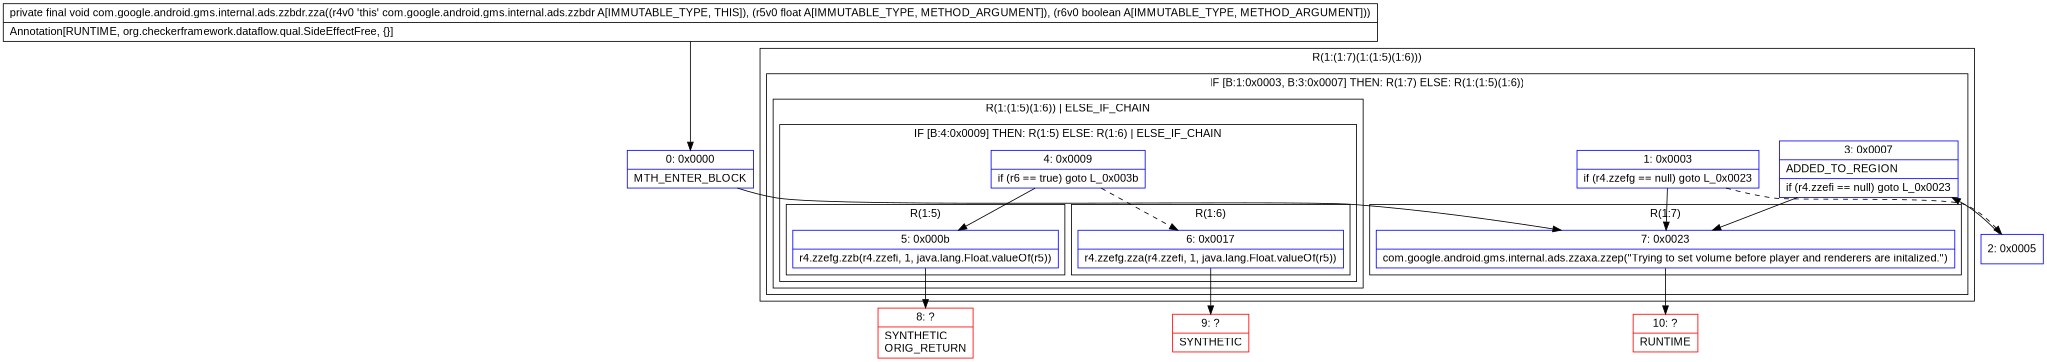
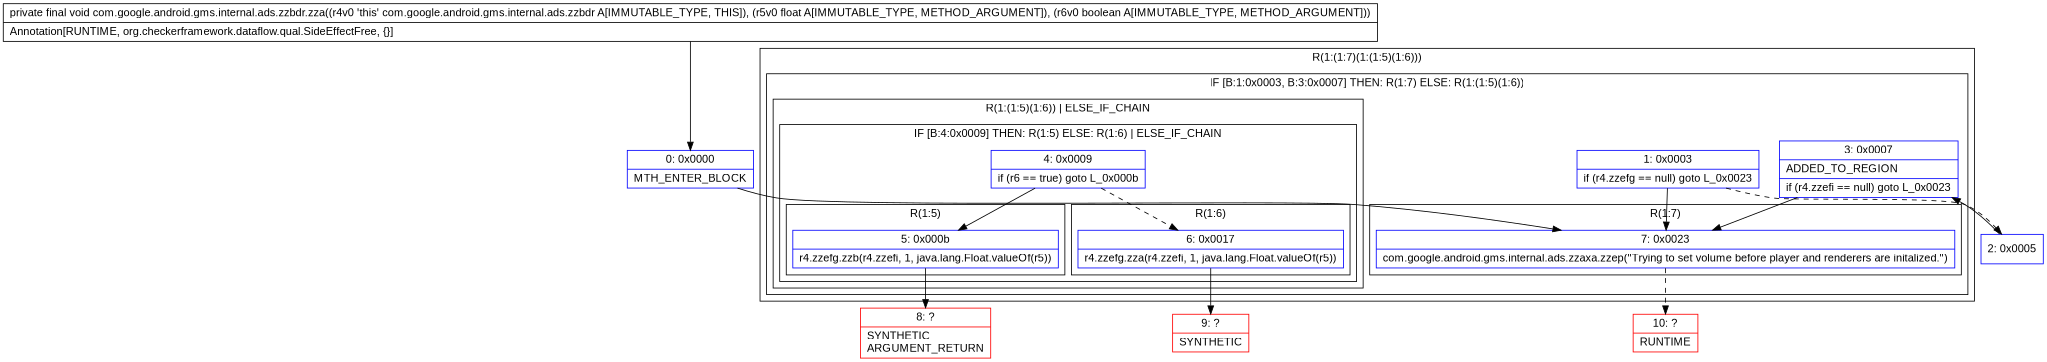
(1068, 178) -> (1068, 178)
(1666, 287) -> (1666, 287)
(926, 348) -> (926, 348)
